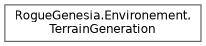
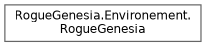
(103, 23) -> (103, 23)
